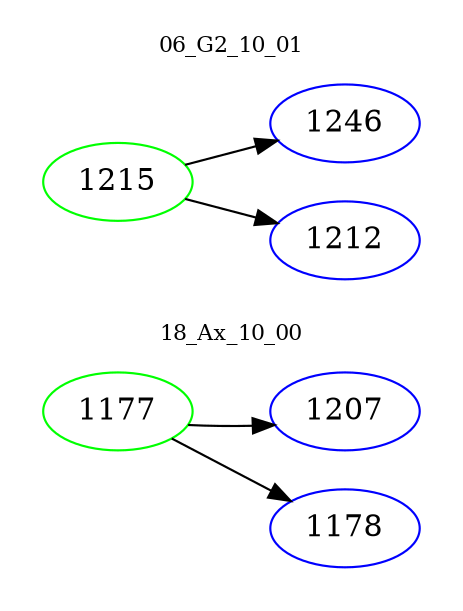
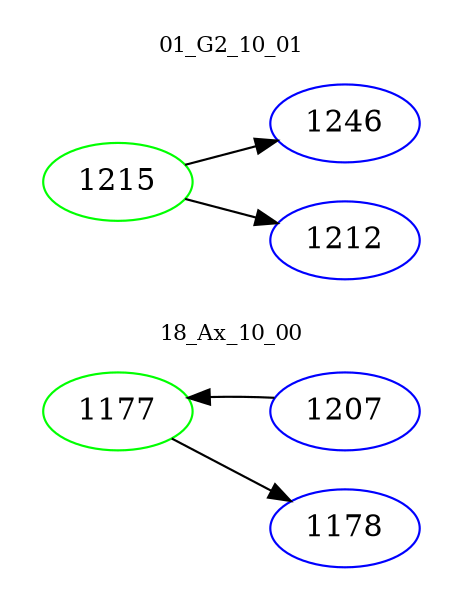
(231, 47) -> (231, 47)
(220, 426) -> (242, 397)
